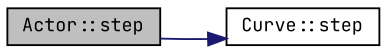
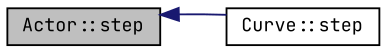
(184, 39) -> (203, 14)
